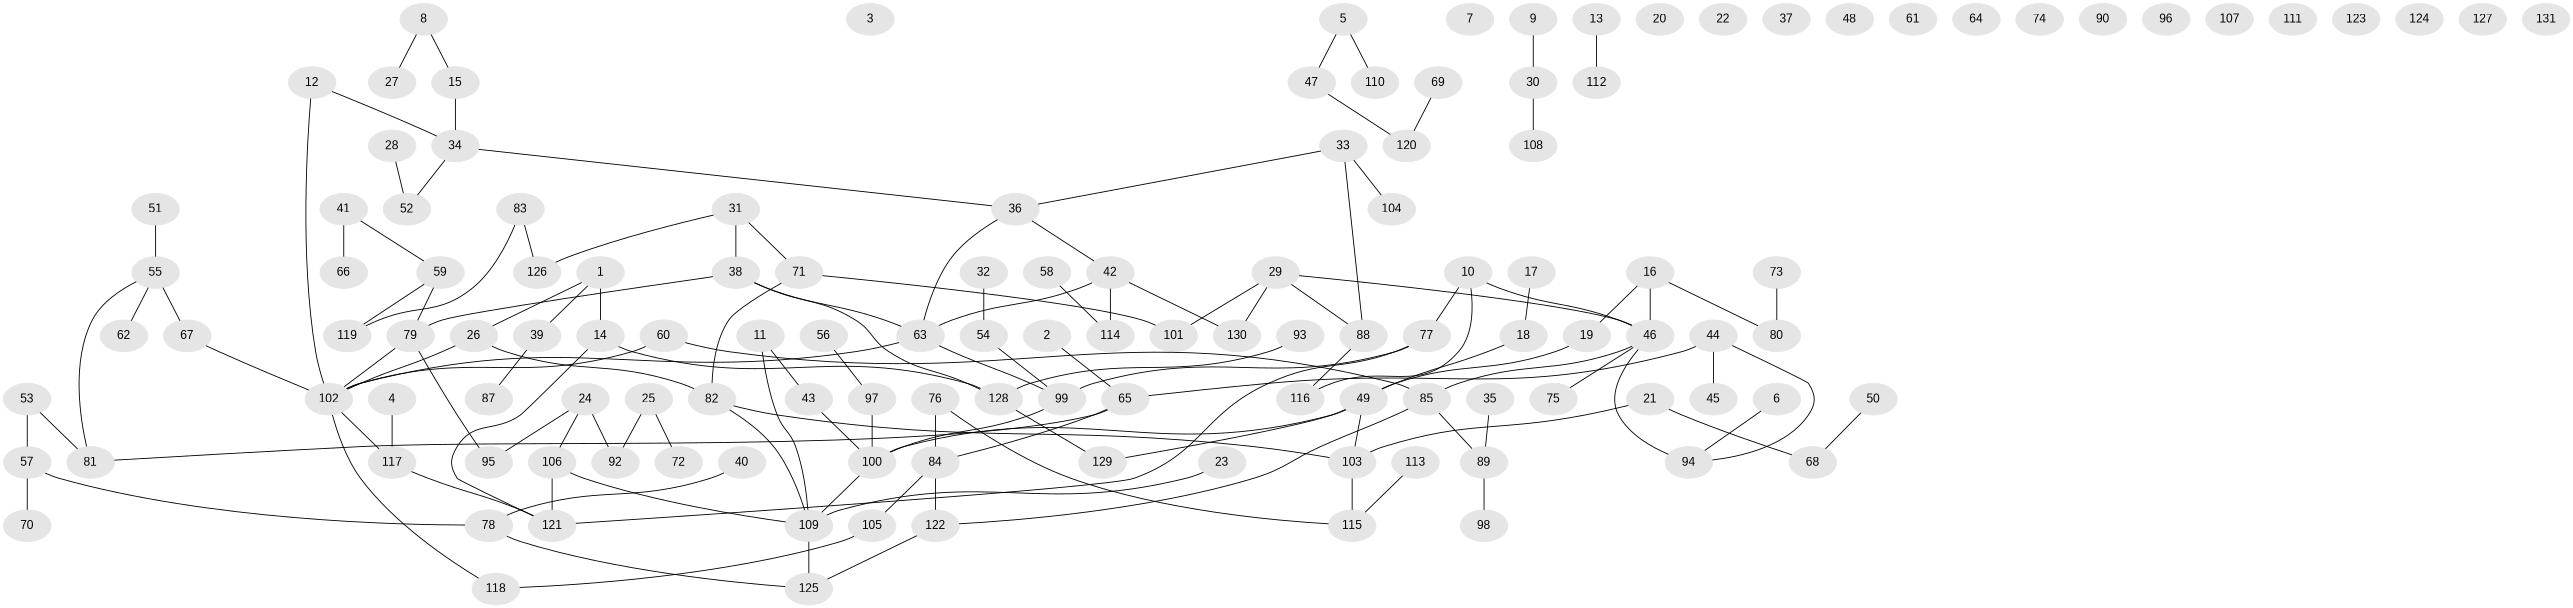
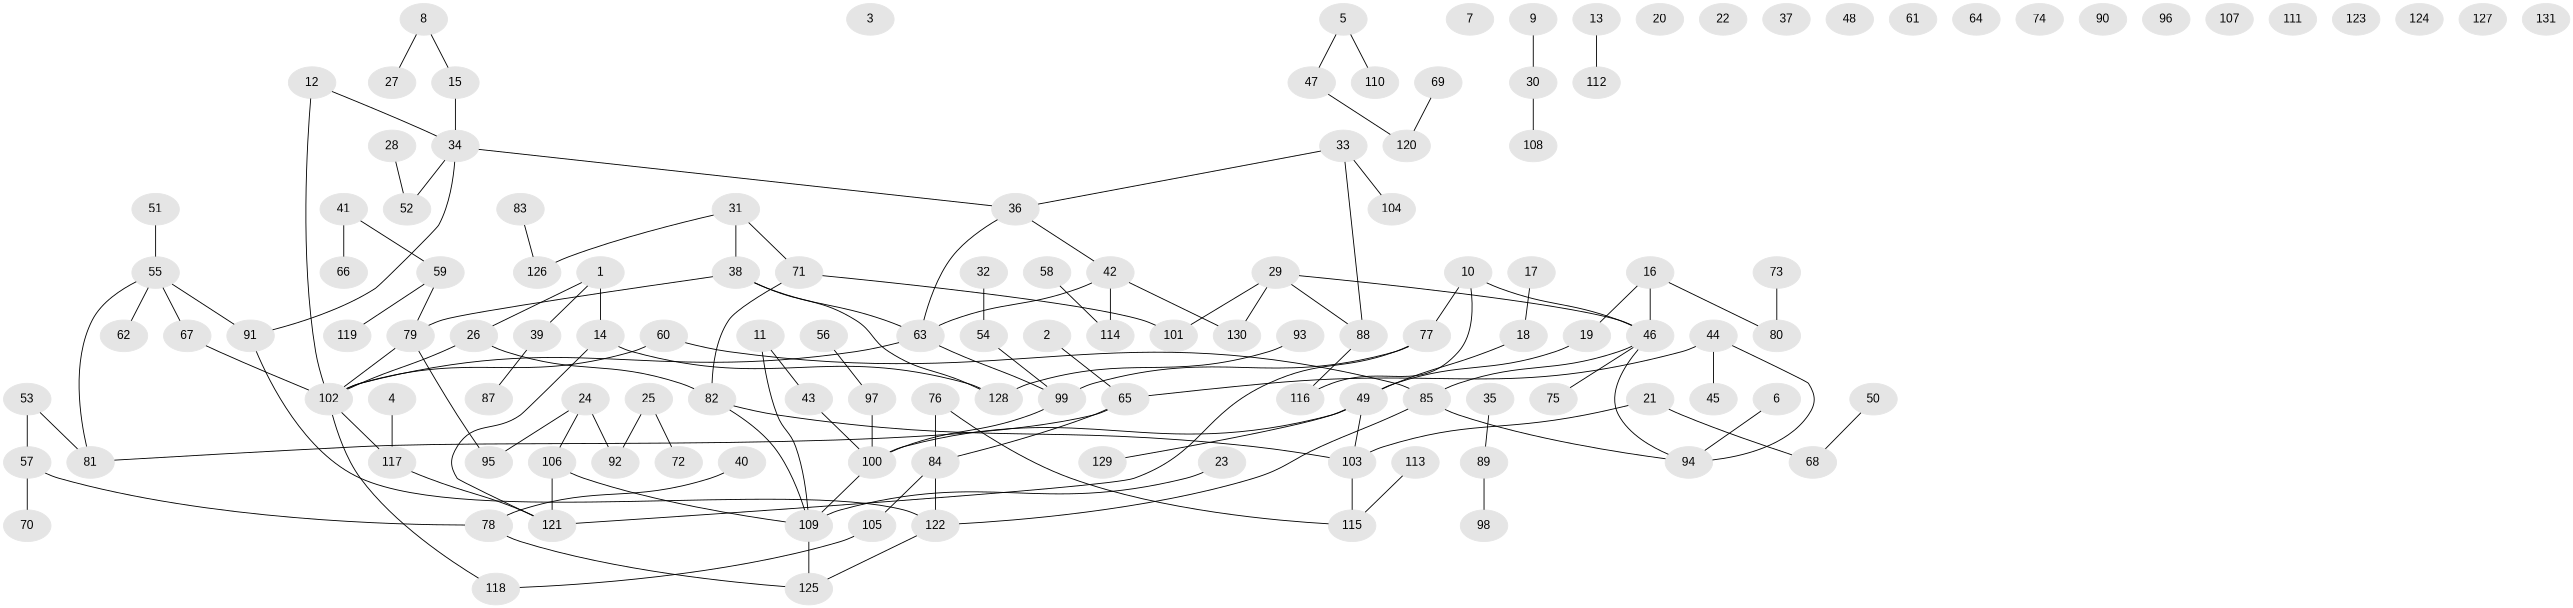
(457, 298) -> none
none -> (251, 336)
(1460, 435) -> (1554, 440)
(1066, 440) -> none
